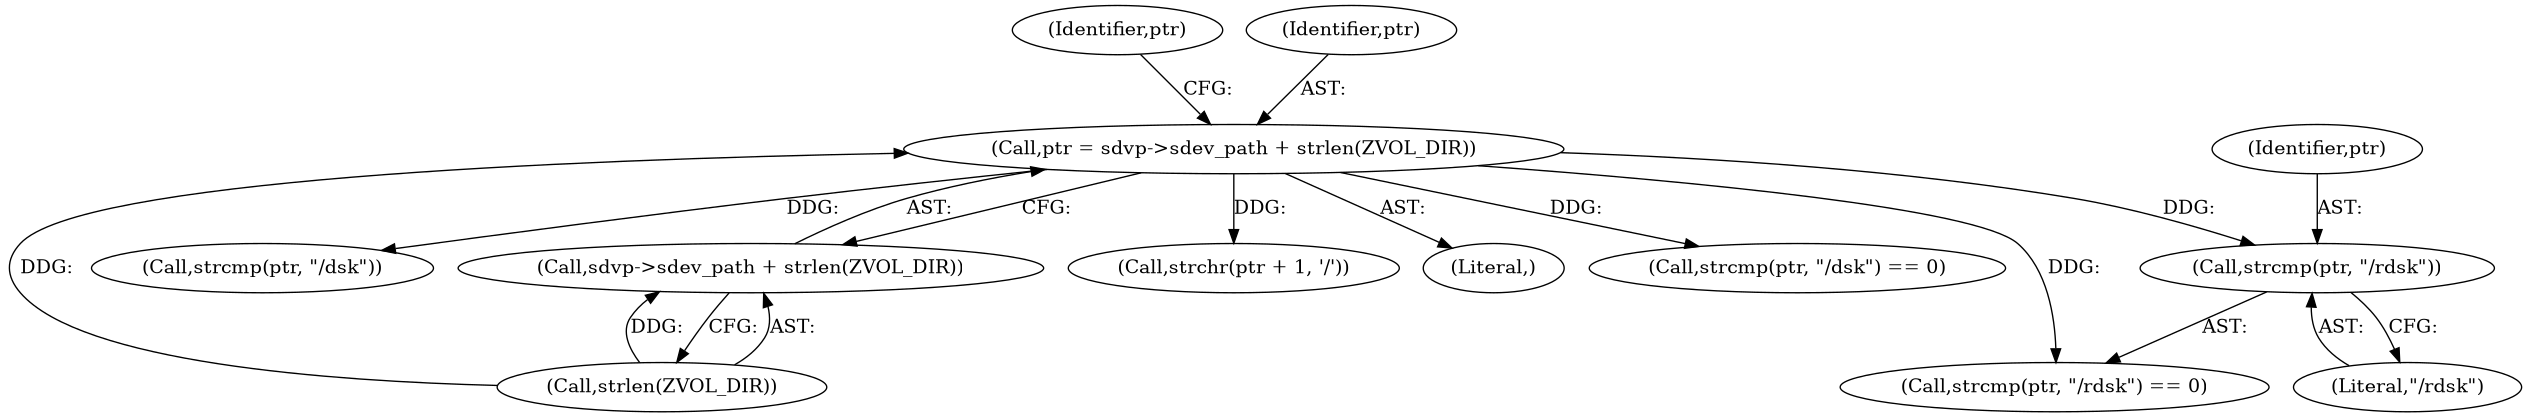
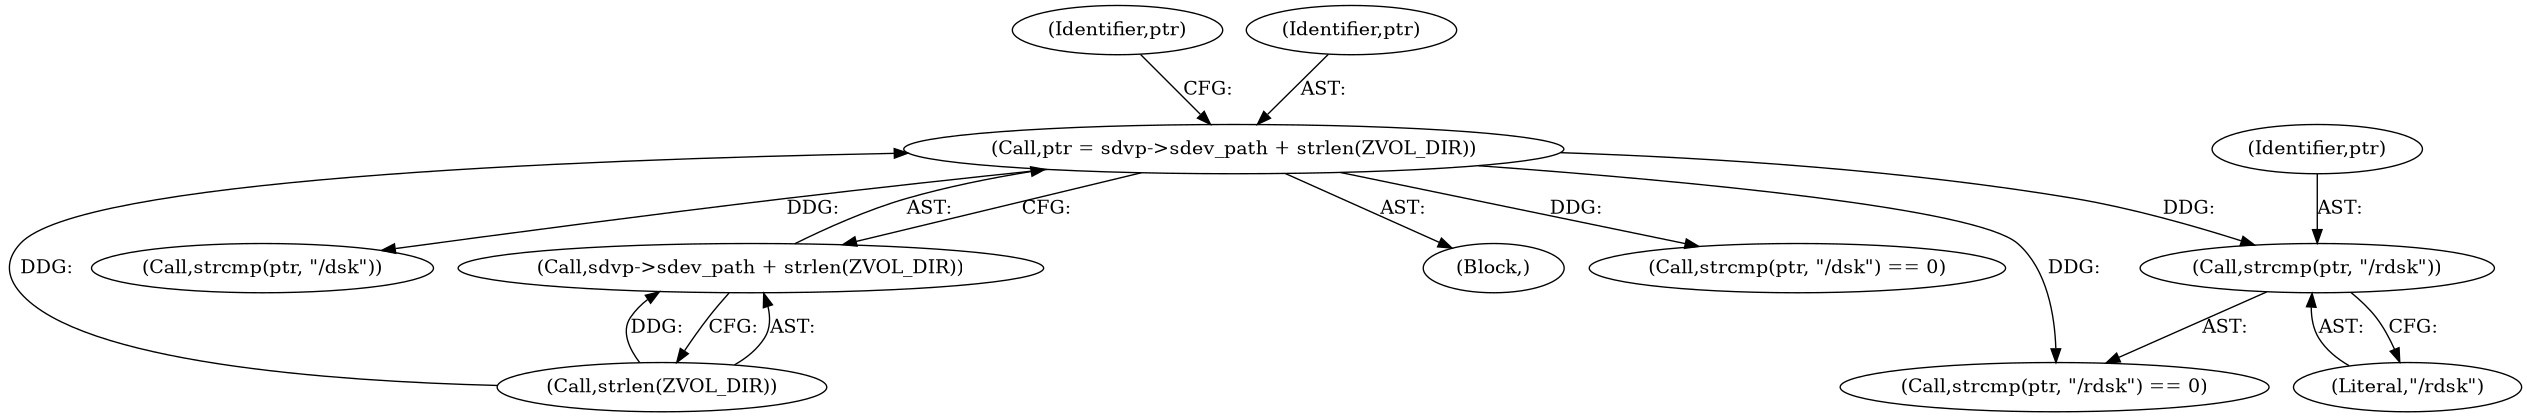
(1234, 268) -> none
(1494, 268) -> (1494, 268)
